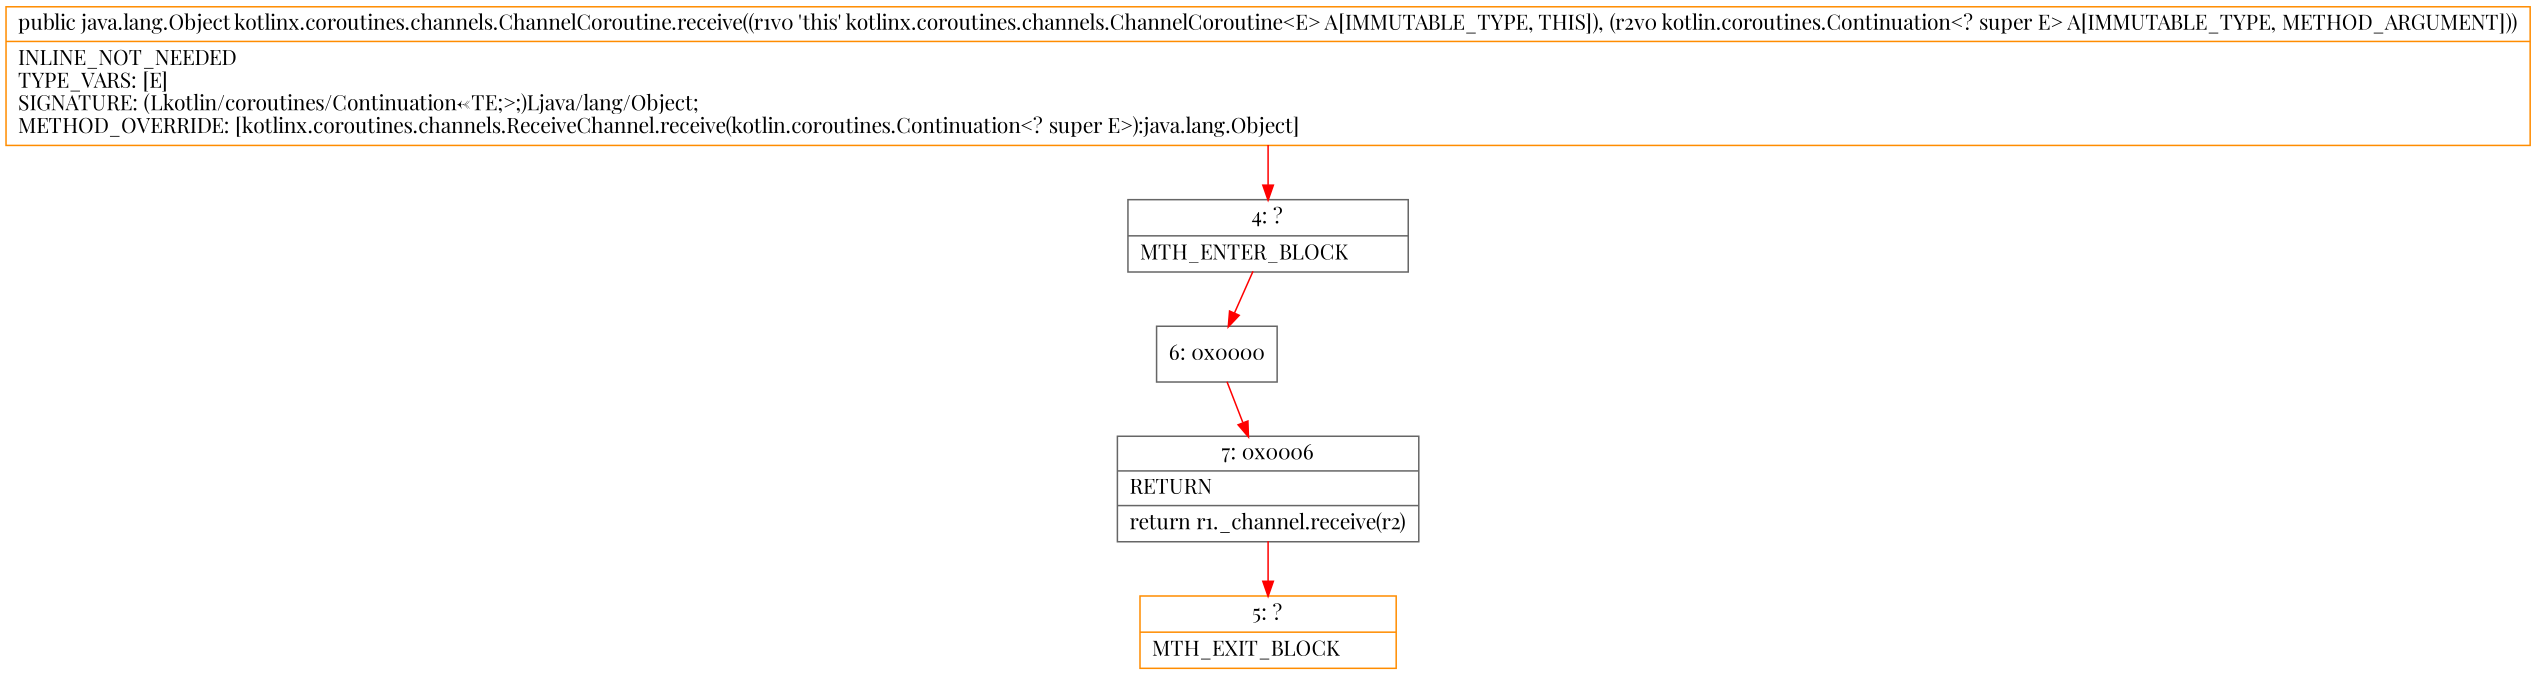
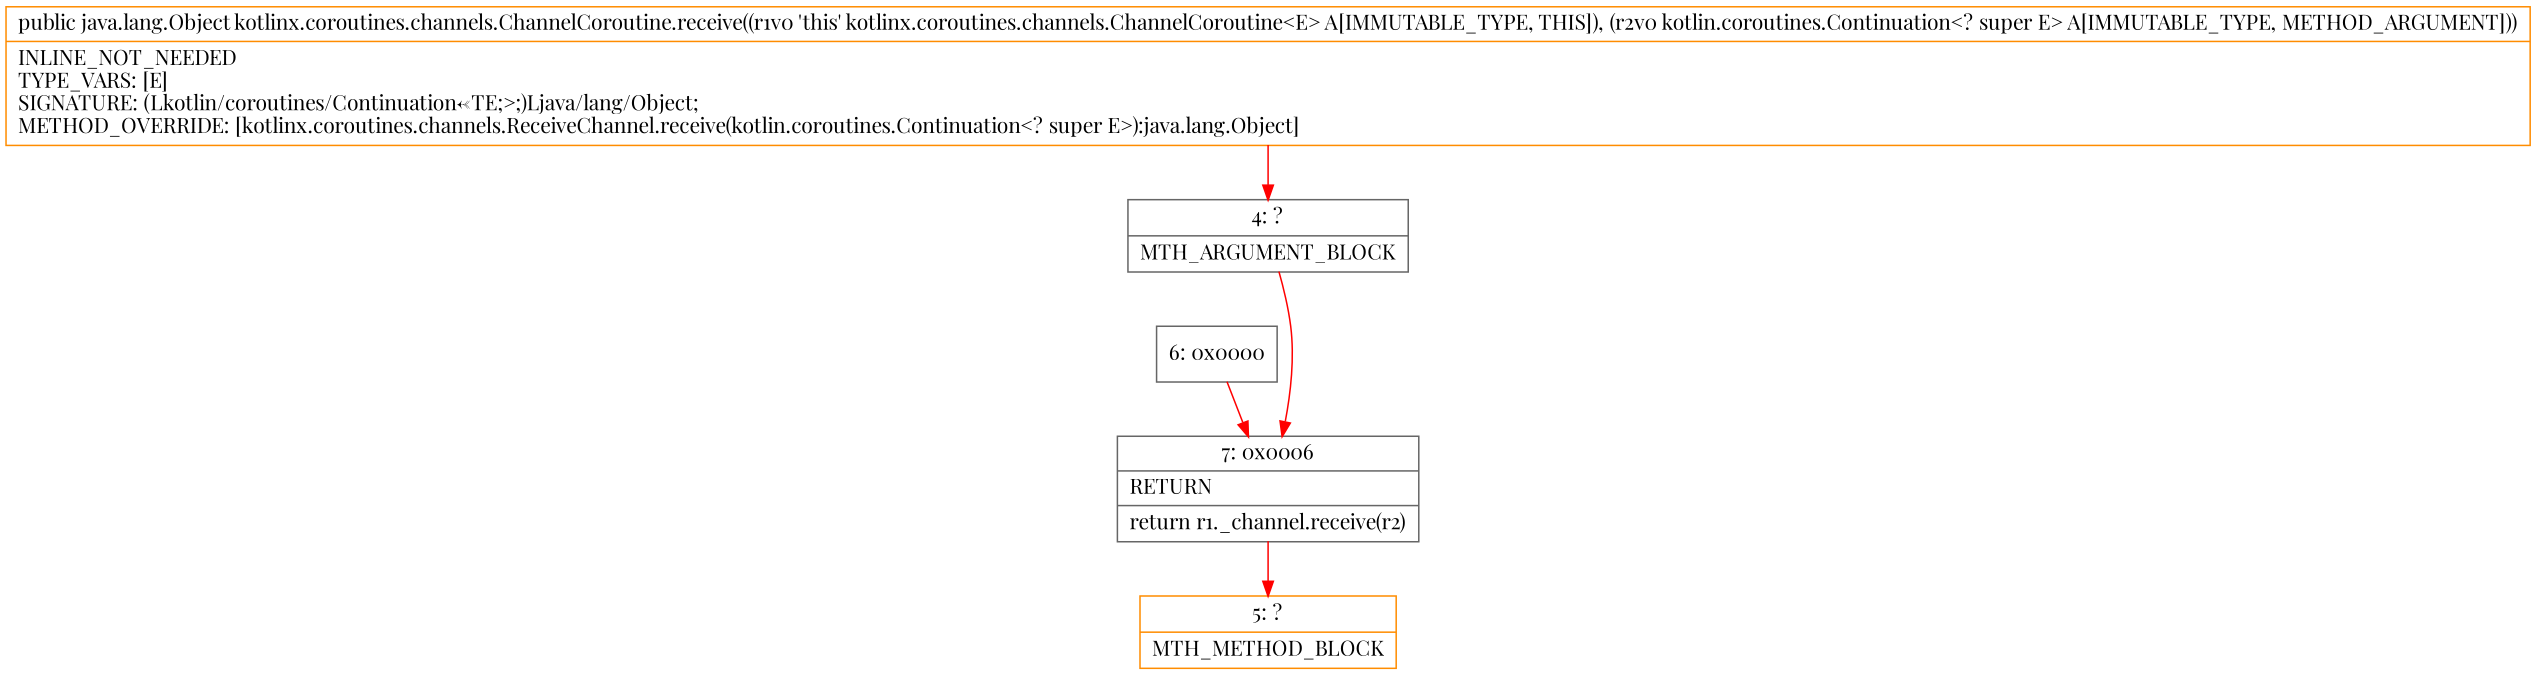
(1245, 253) -> (1268, 253)
(1244, 292) -> (1292, 346)
(1246, 649) -> (1268, 649)
